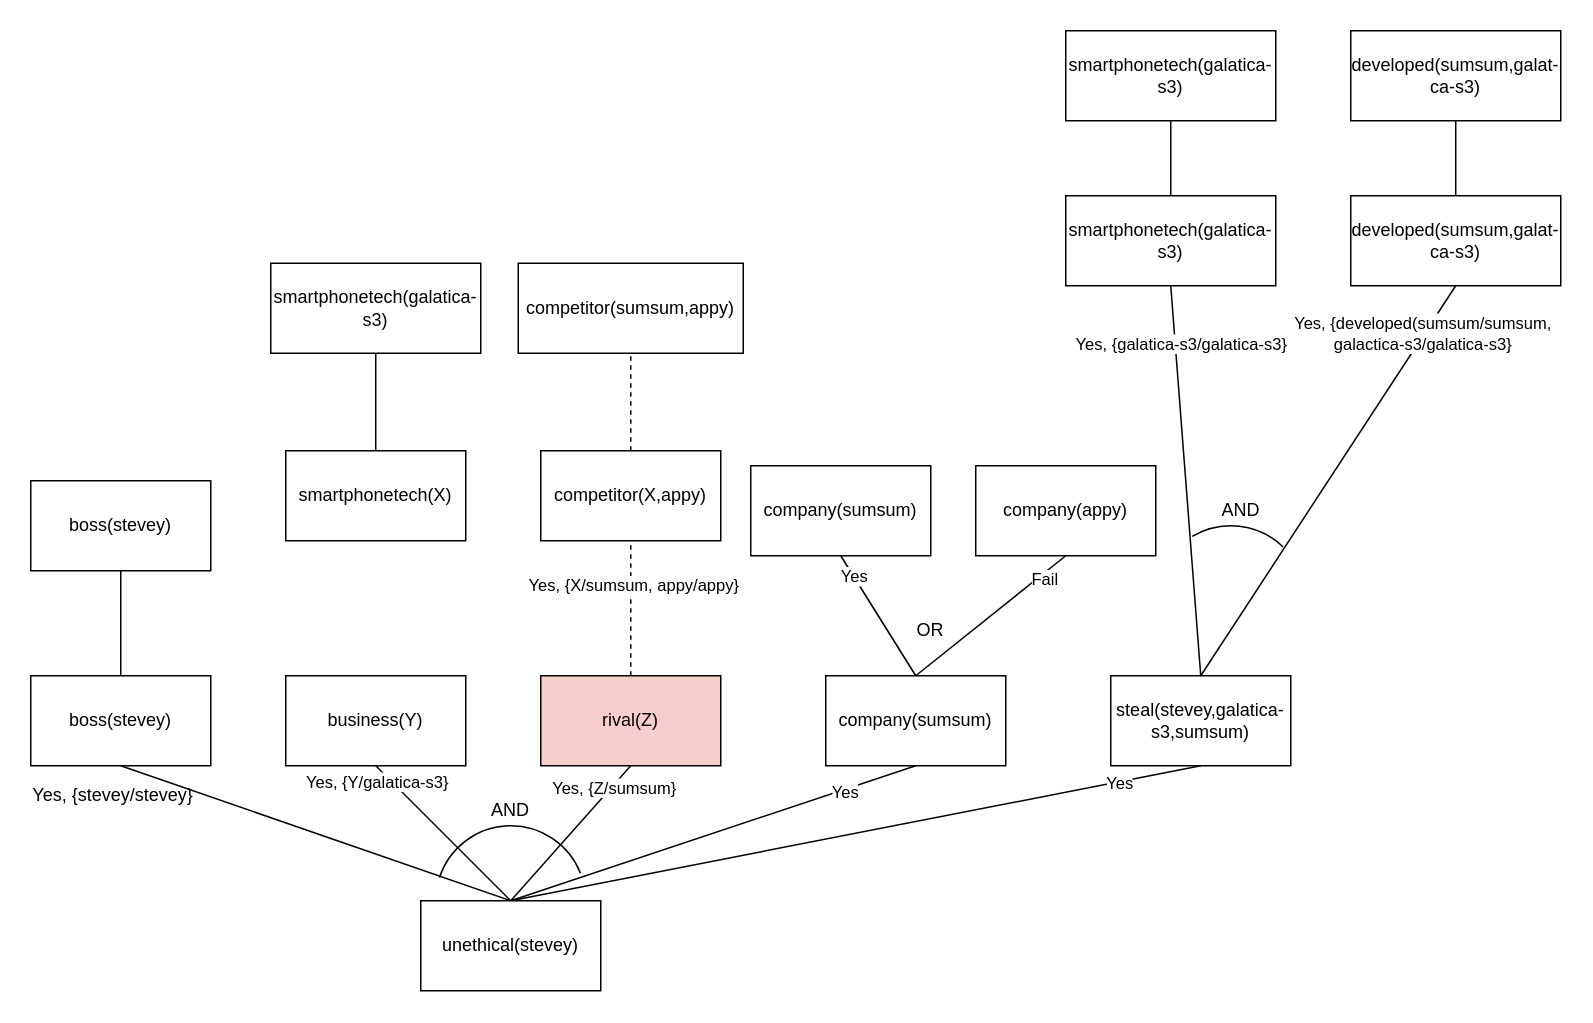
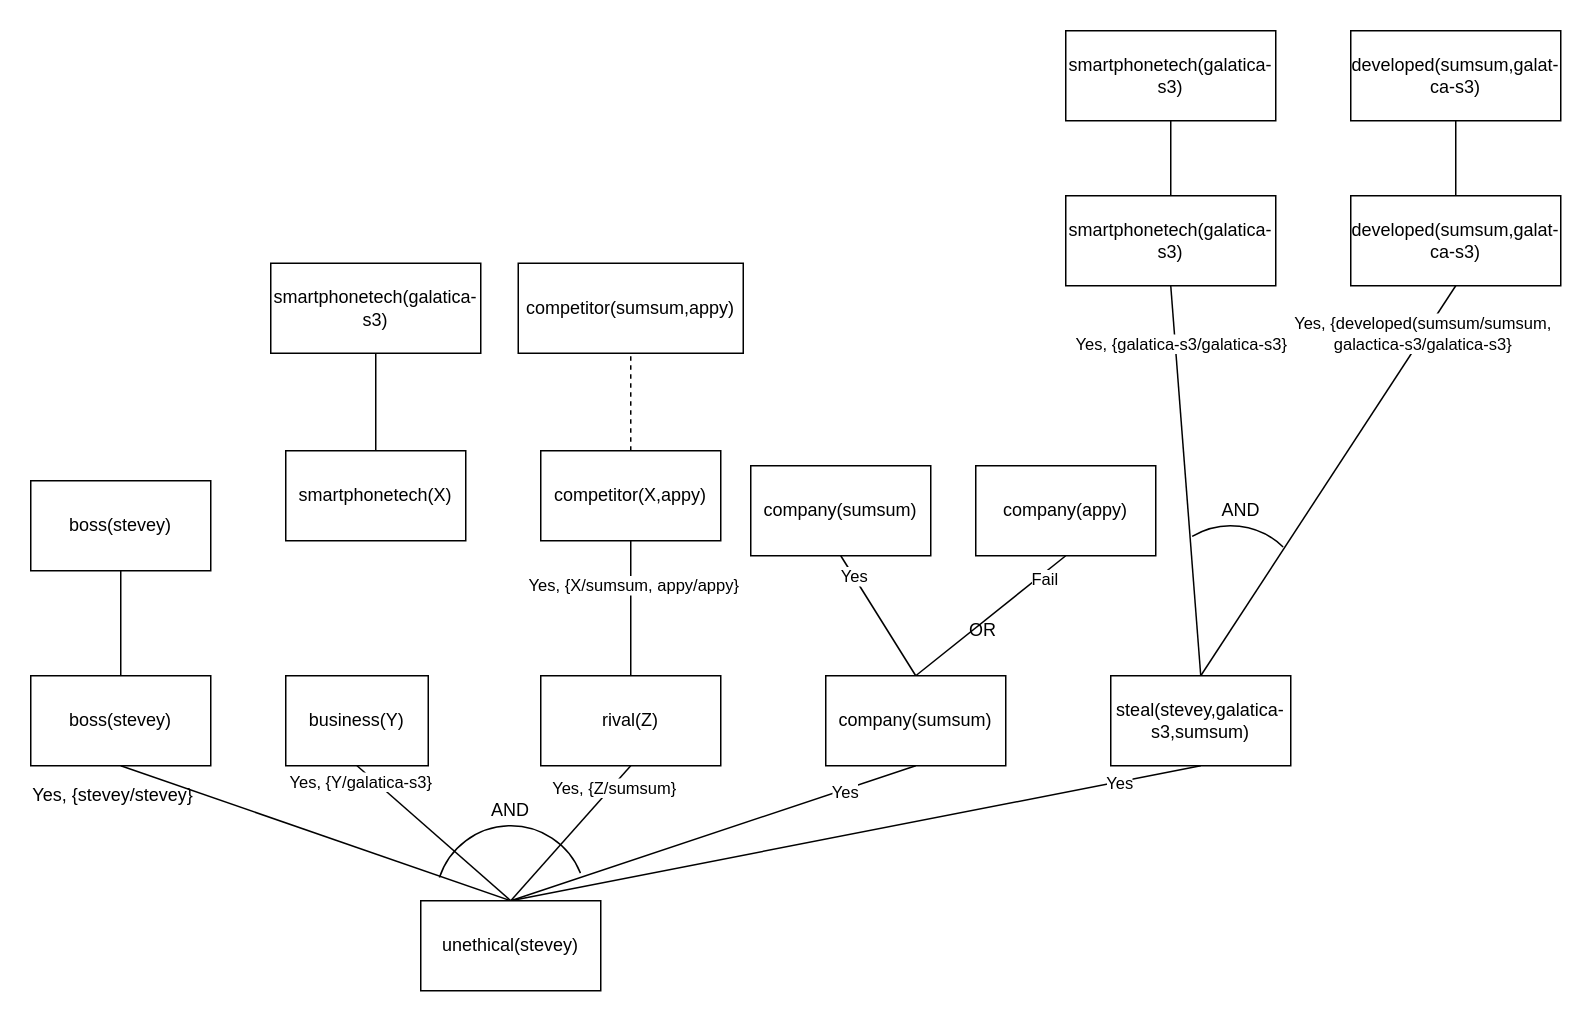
(931, 631) -> (983, 631)
(631, 633) -> (631, 633)
(376, 721) -> (357, 721)
(631, 721) -> (631, 721)
